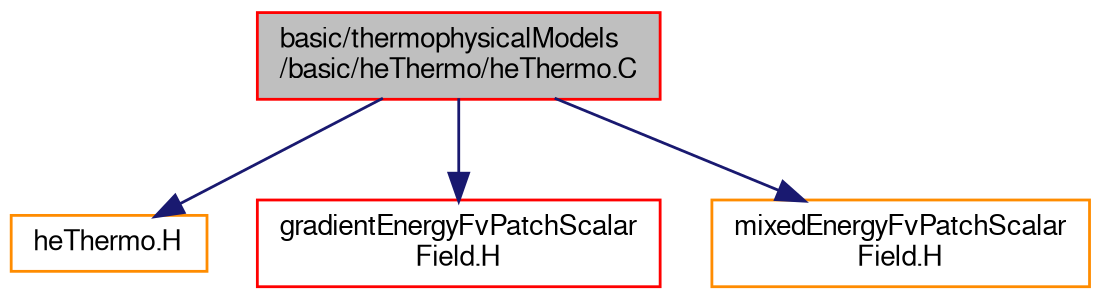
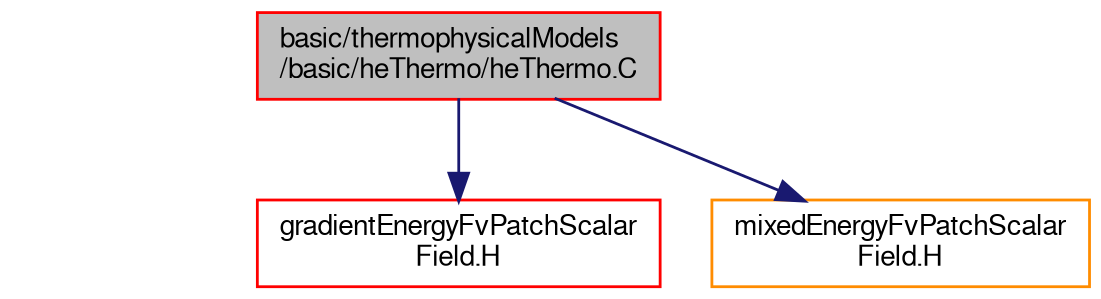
(109, 243) -> none
